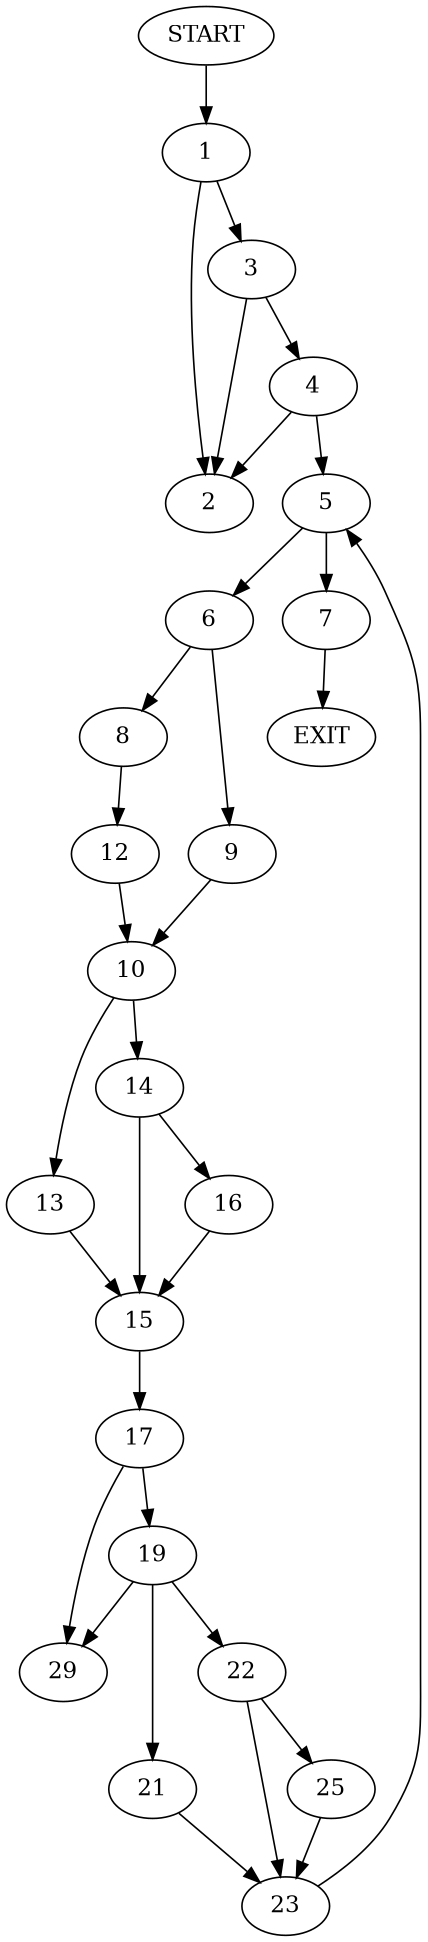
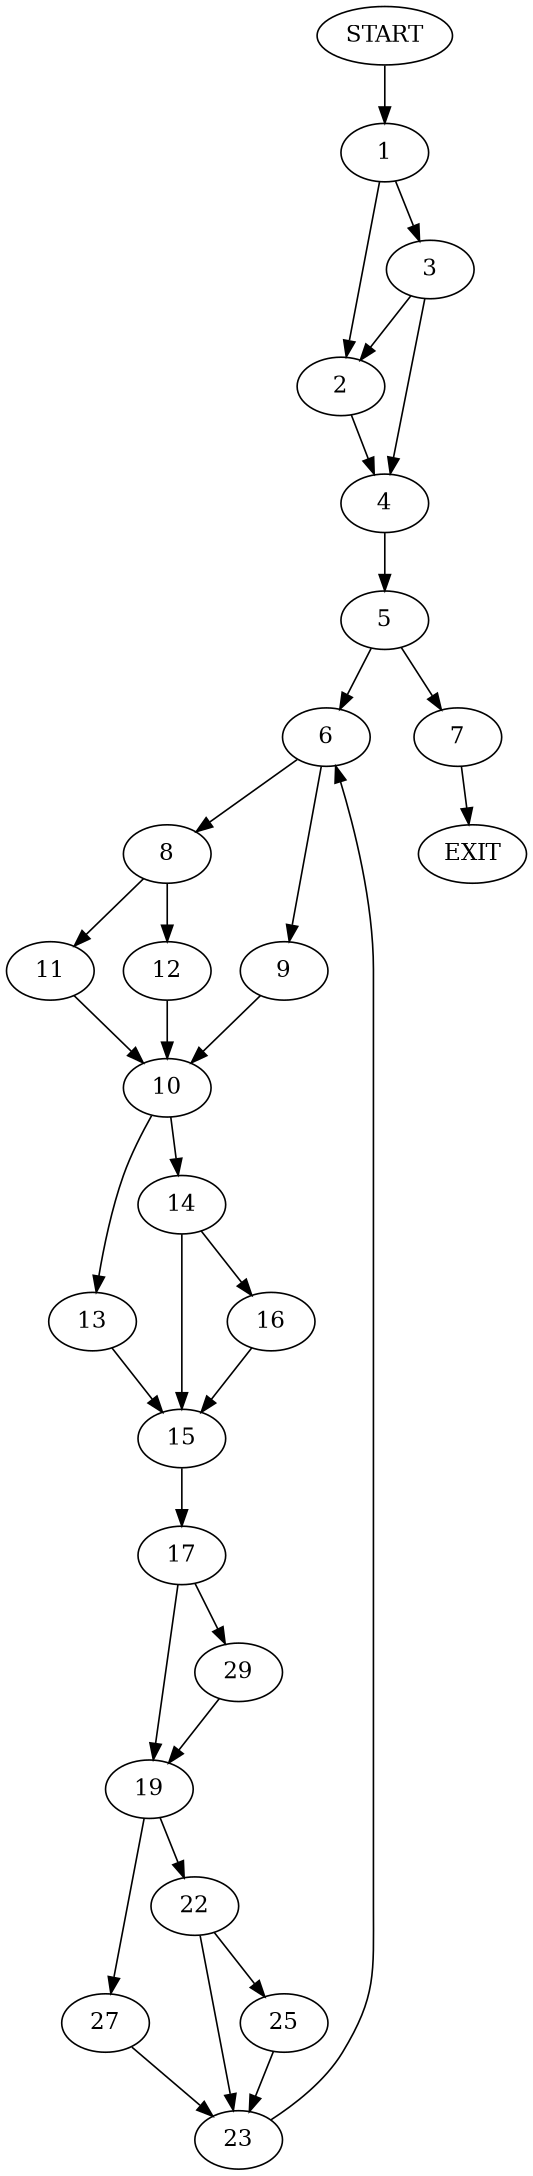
(267, 439) -> (360, 437)
none -> (50, 971)
(421, 1227) -> (373, 1468)
(113, 1607) -> (199, 1724)
(153, 1789) -> (106, 2023)
